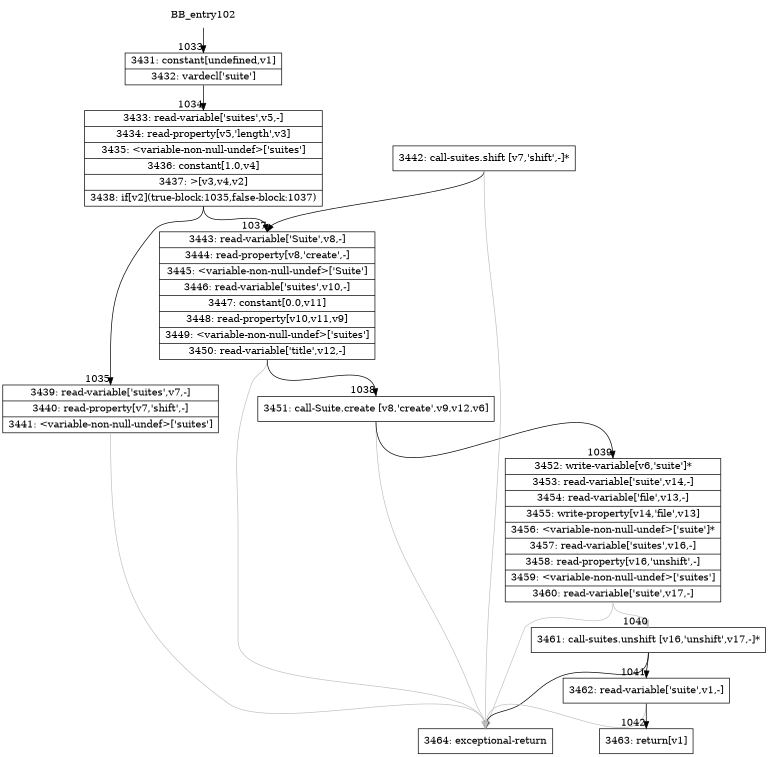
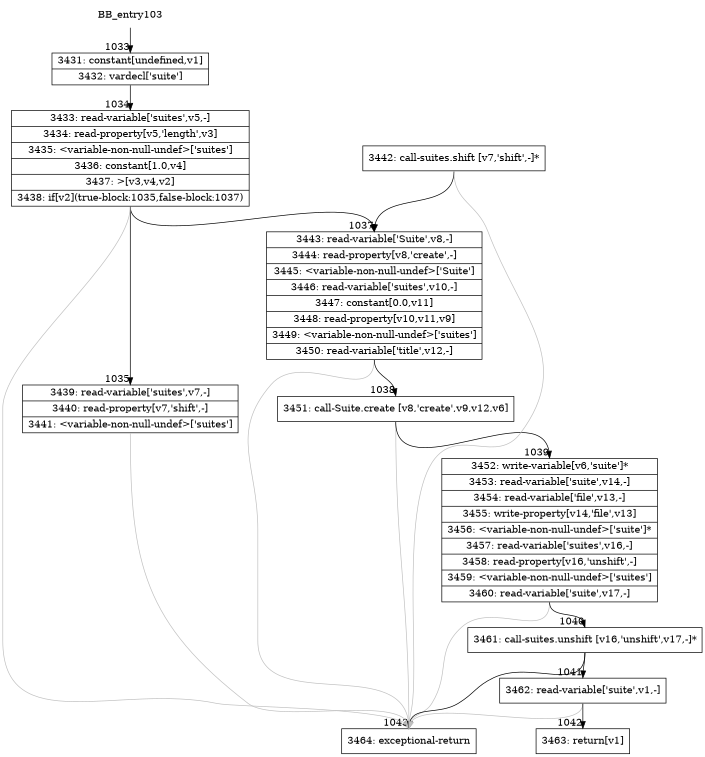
(203, 15) -> (130, 15)
(627, 614) -> (564, 614)
none -> (3, 624)
